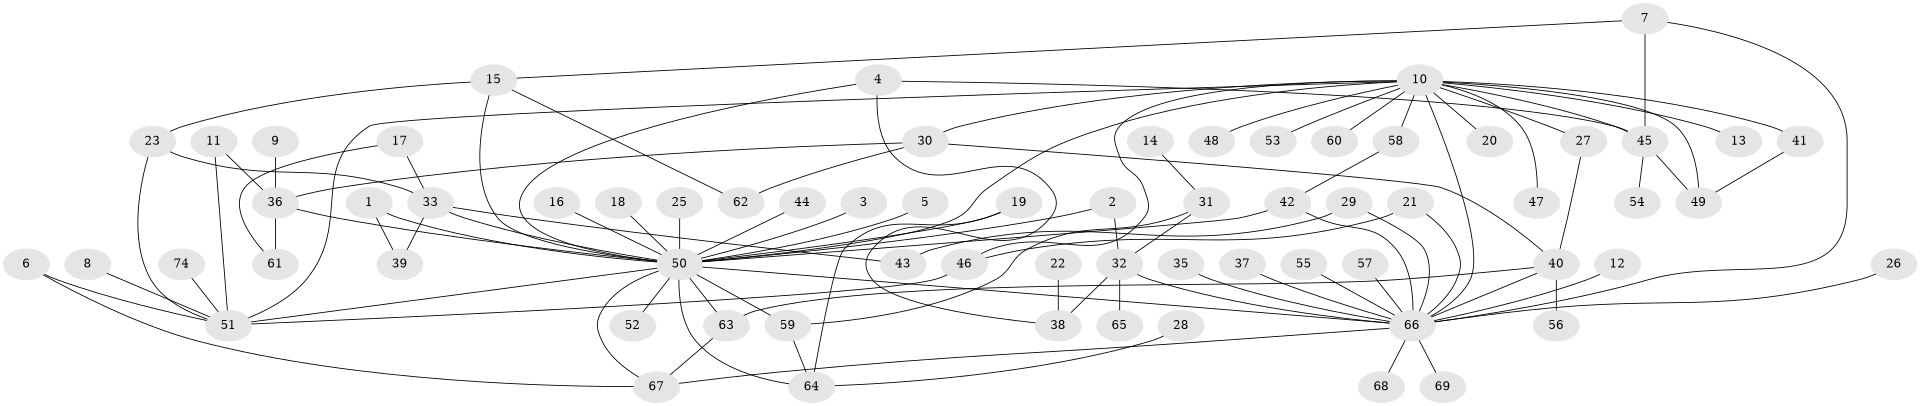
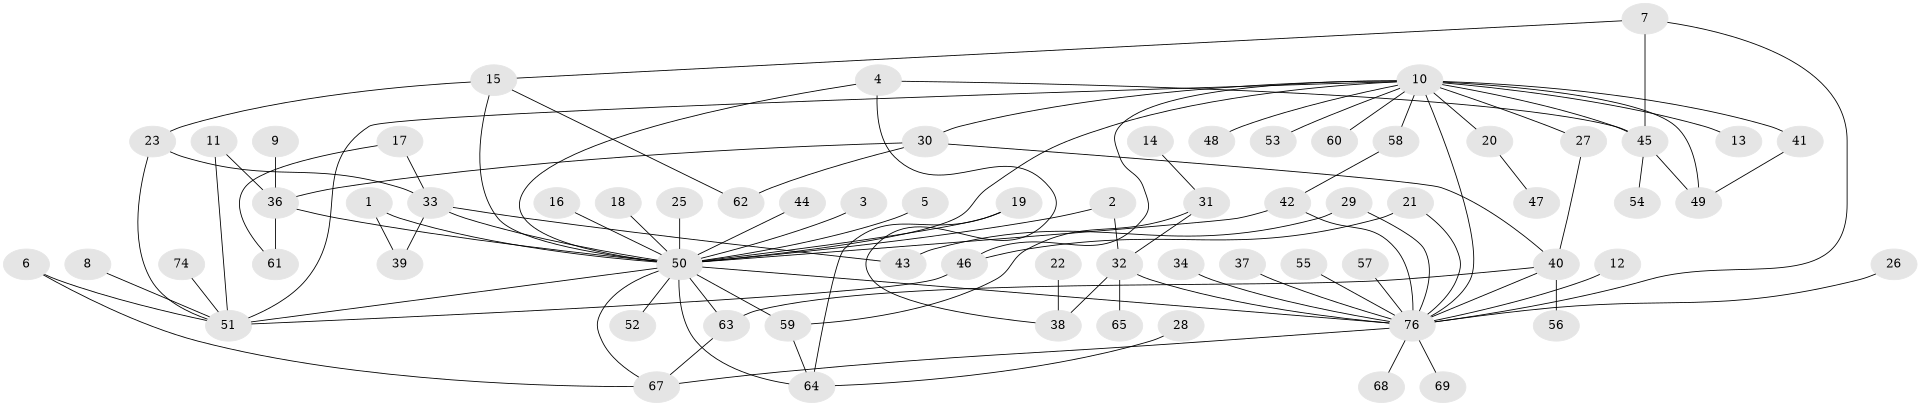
(1514, 120) -> (1513, 172)
(1181, 264) -> (1181, 264)
(1412, 326) -> (1412, 326)
